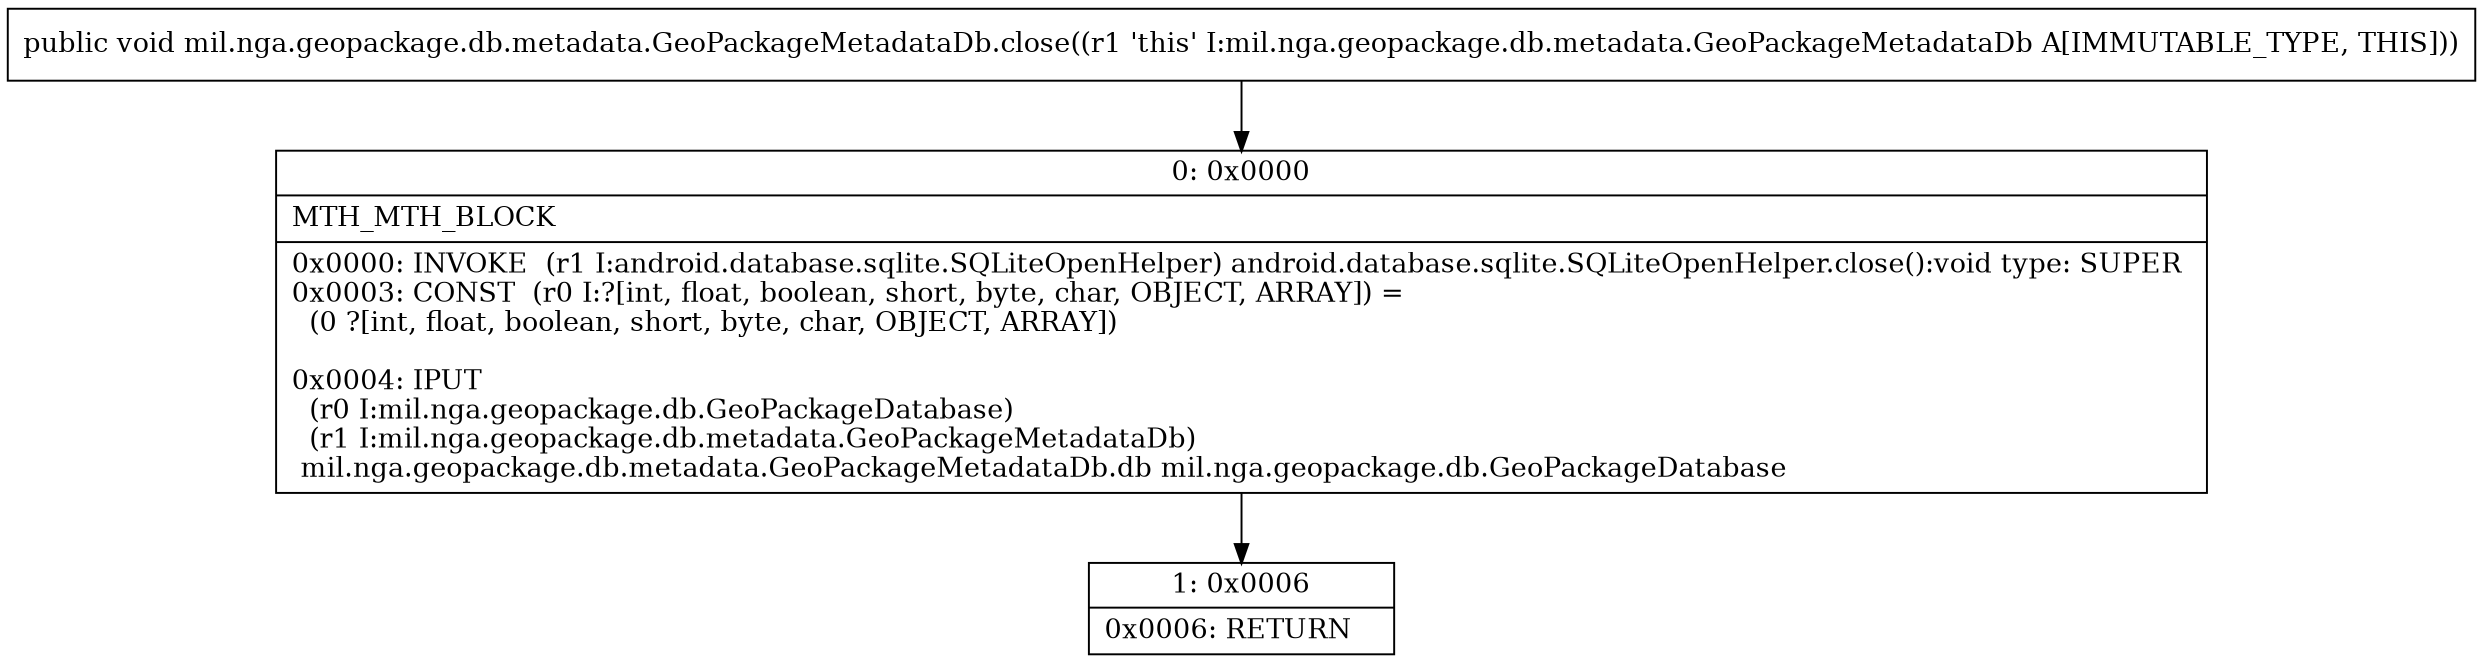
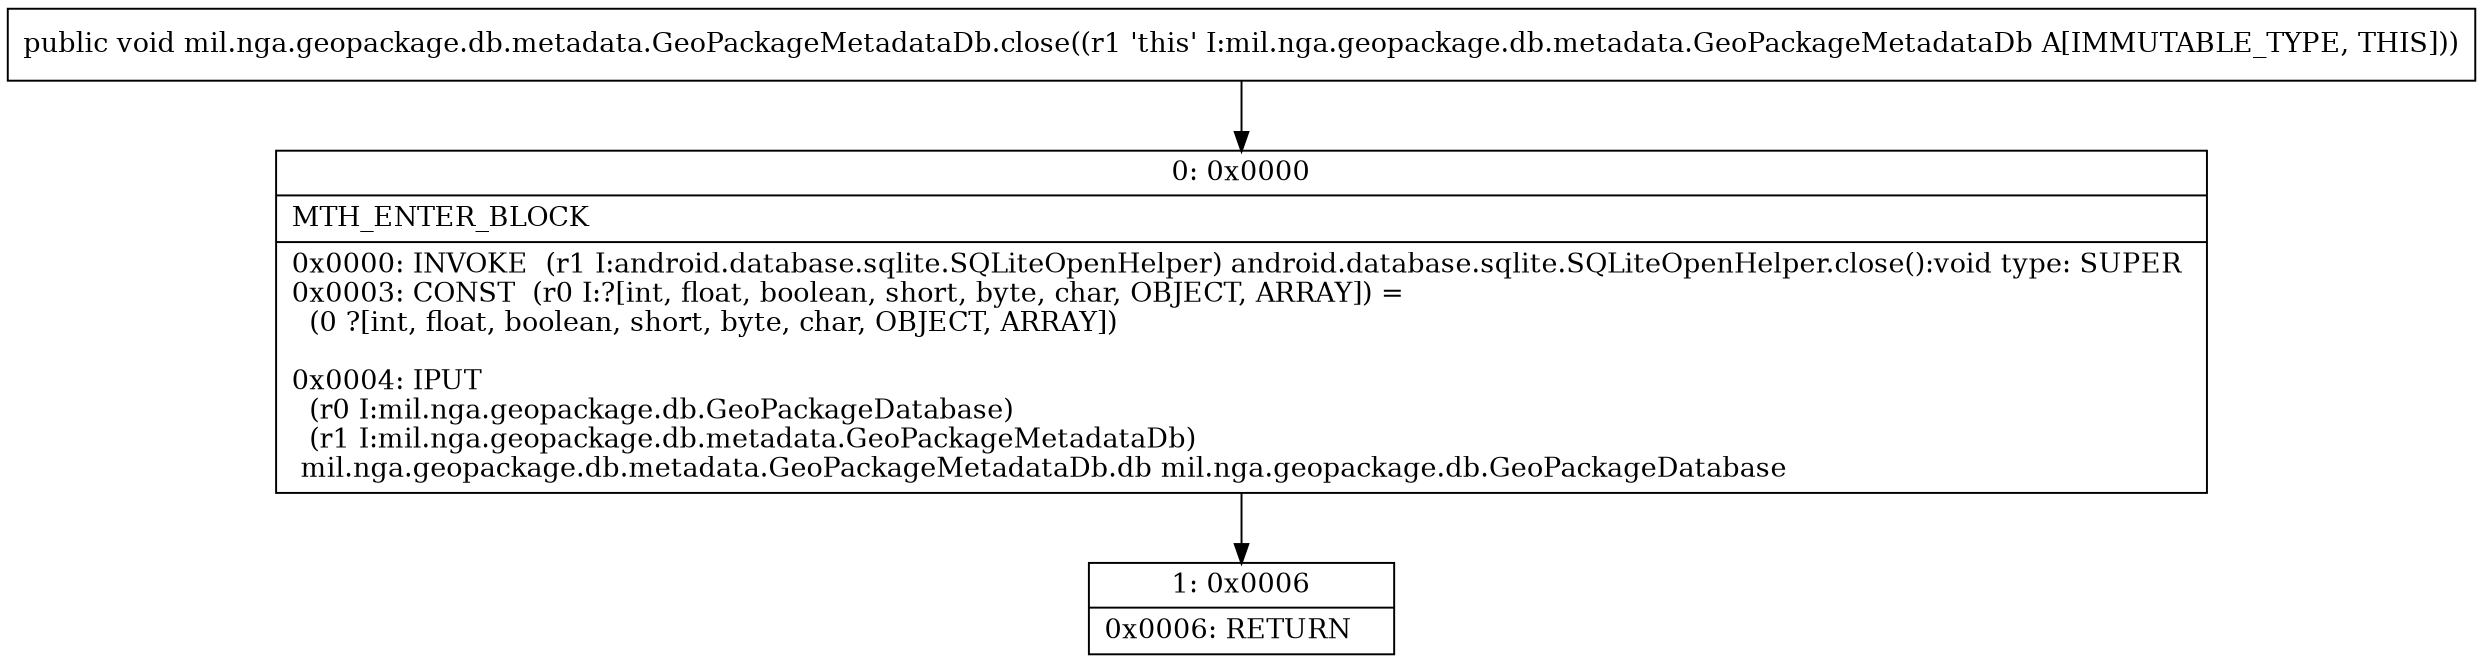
(424, 218) -> (441, 218)
